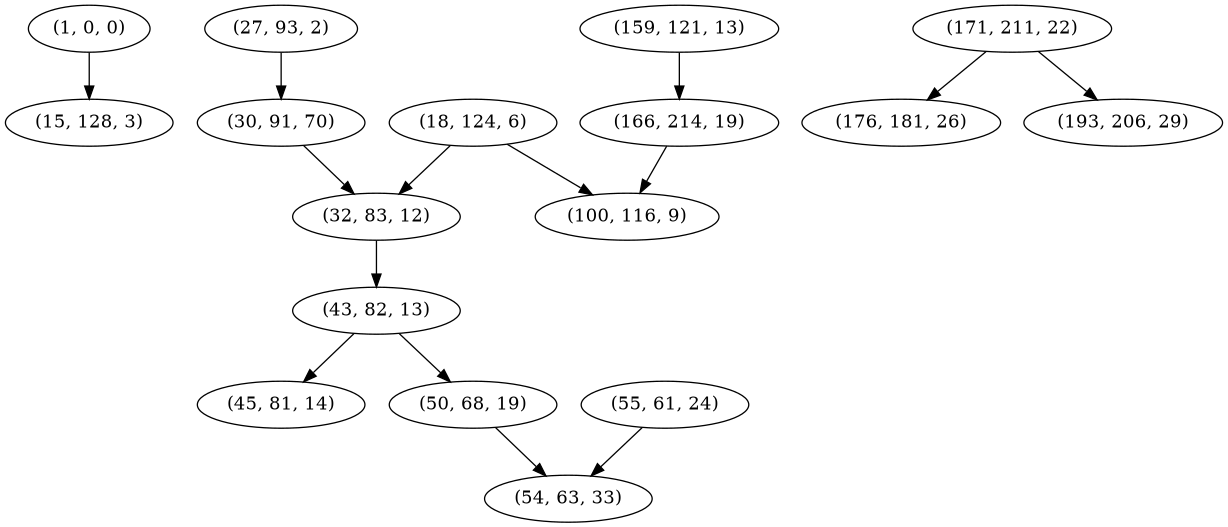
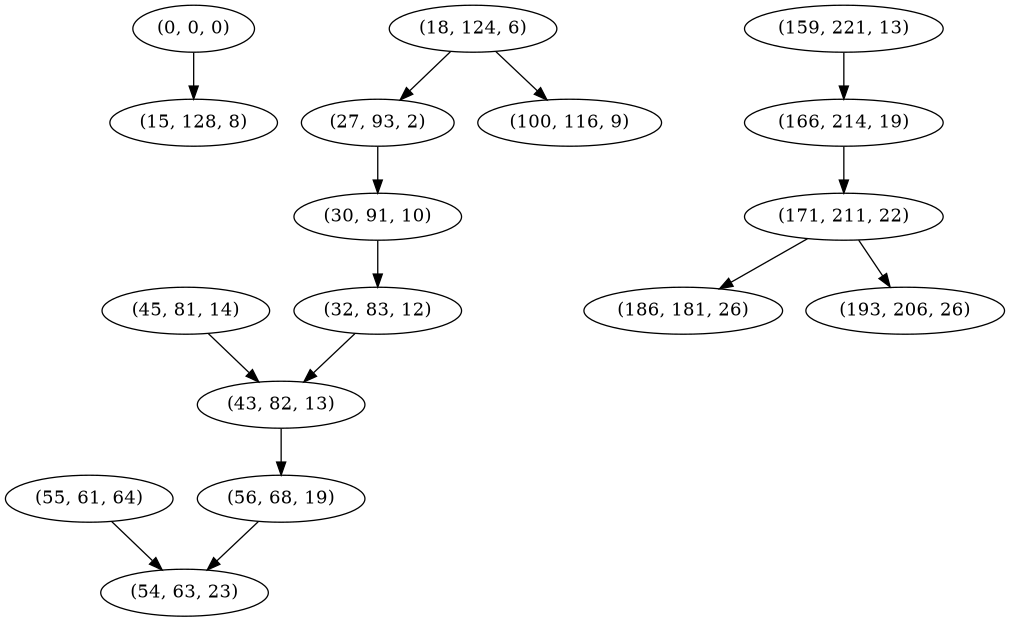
(89, 29) -> (194, 29)
(679, 29) -> (844, 29)
(89, 123) -> (194, 123)
(281, 123) -> (378, 217)
(901, 123) -> (683, 311)
(1123, 123) -> (905, 311)
(657, 164) -> (844, 163)
(429, 165) -> (430, 71)
(334, 353) -> (229, 353)
(473, 405) -> (281, 499)
(665, 405) -> (89, 499)
(568, 499) -> (185, 593)
